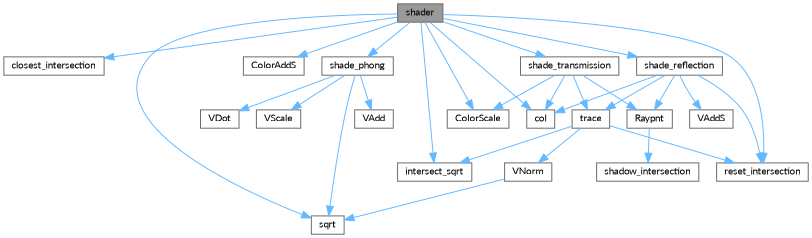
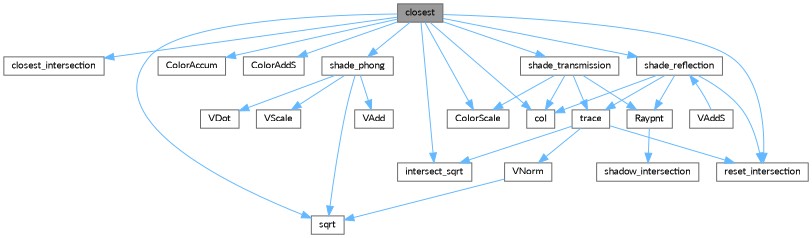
(420, 13) -> (420, 13)
none -> (192, 66)
(687, 89) -> (704, 96)
